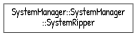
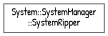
(68, 18) -> (54, 18)
